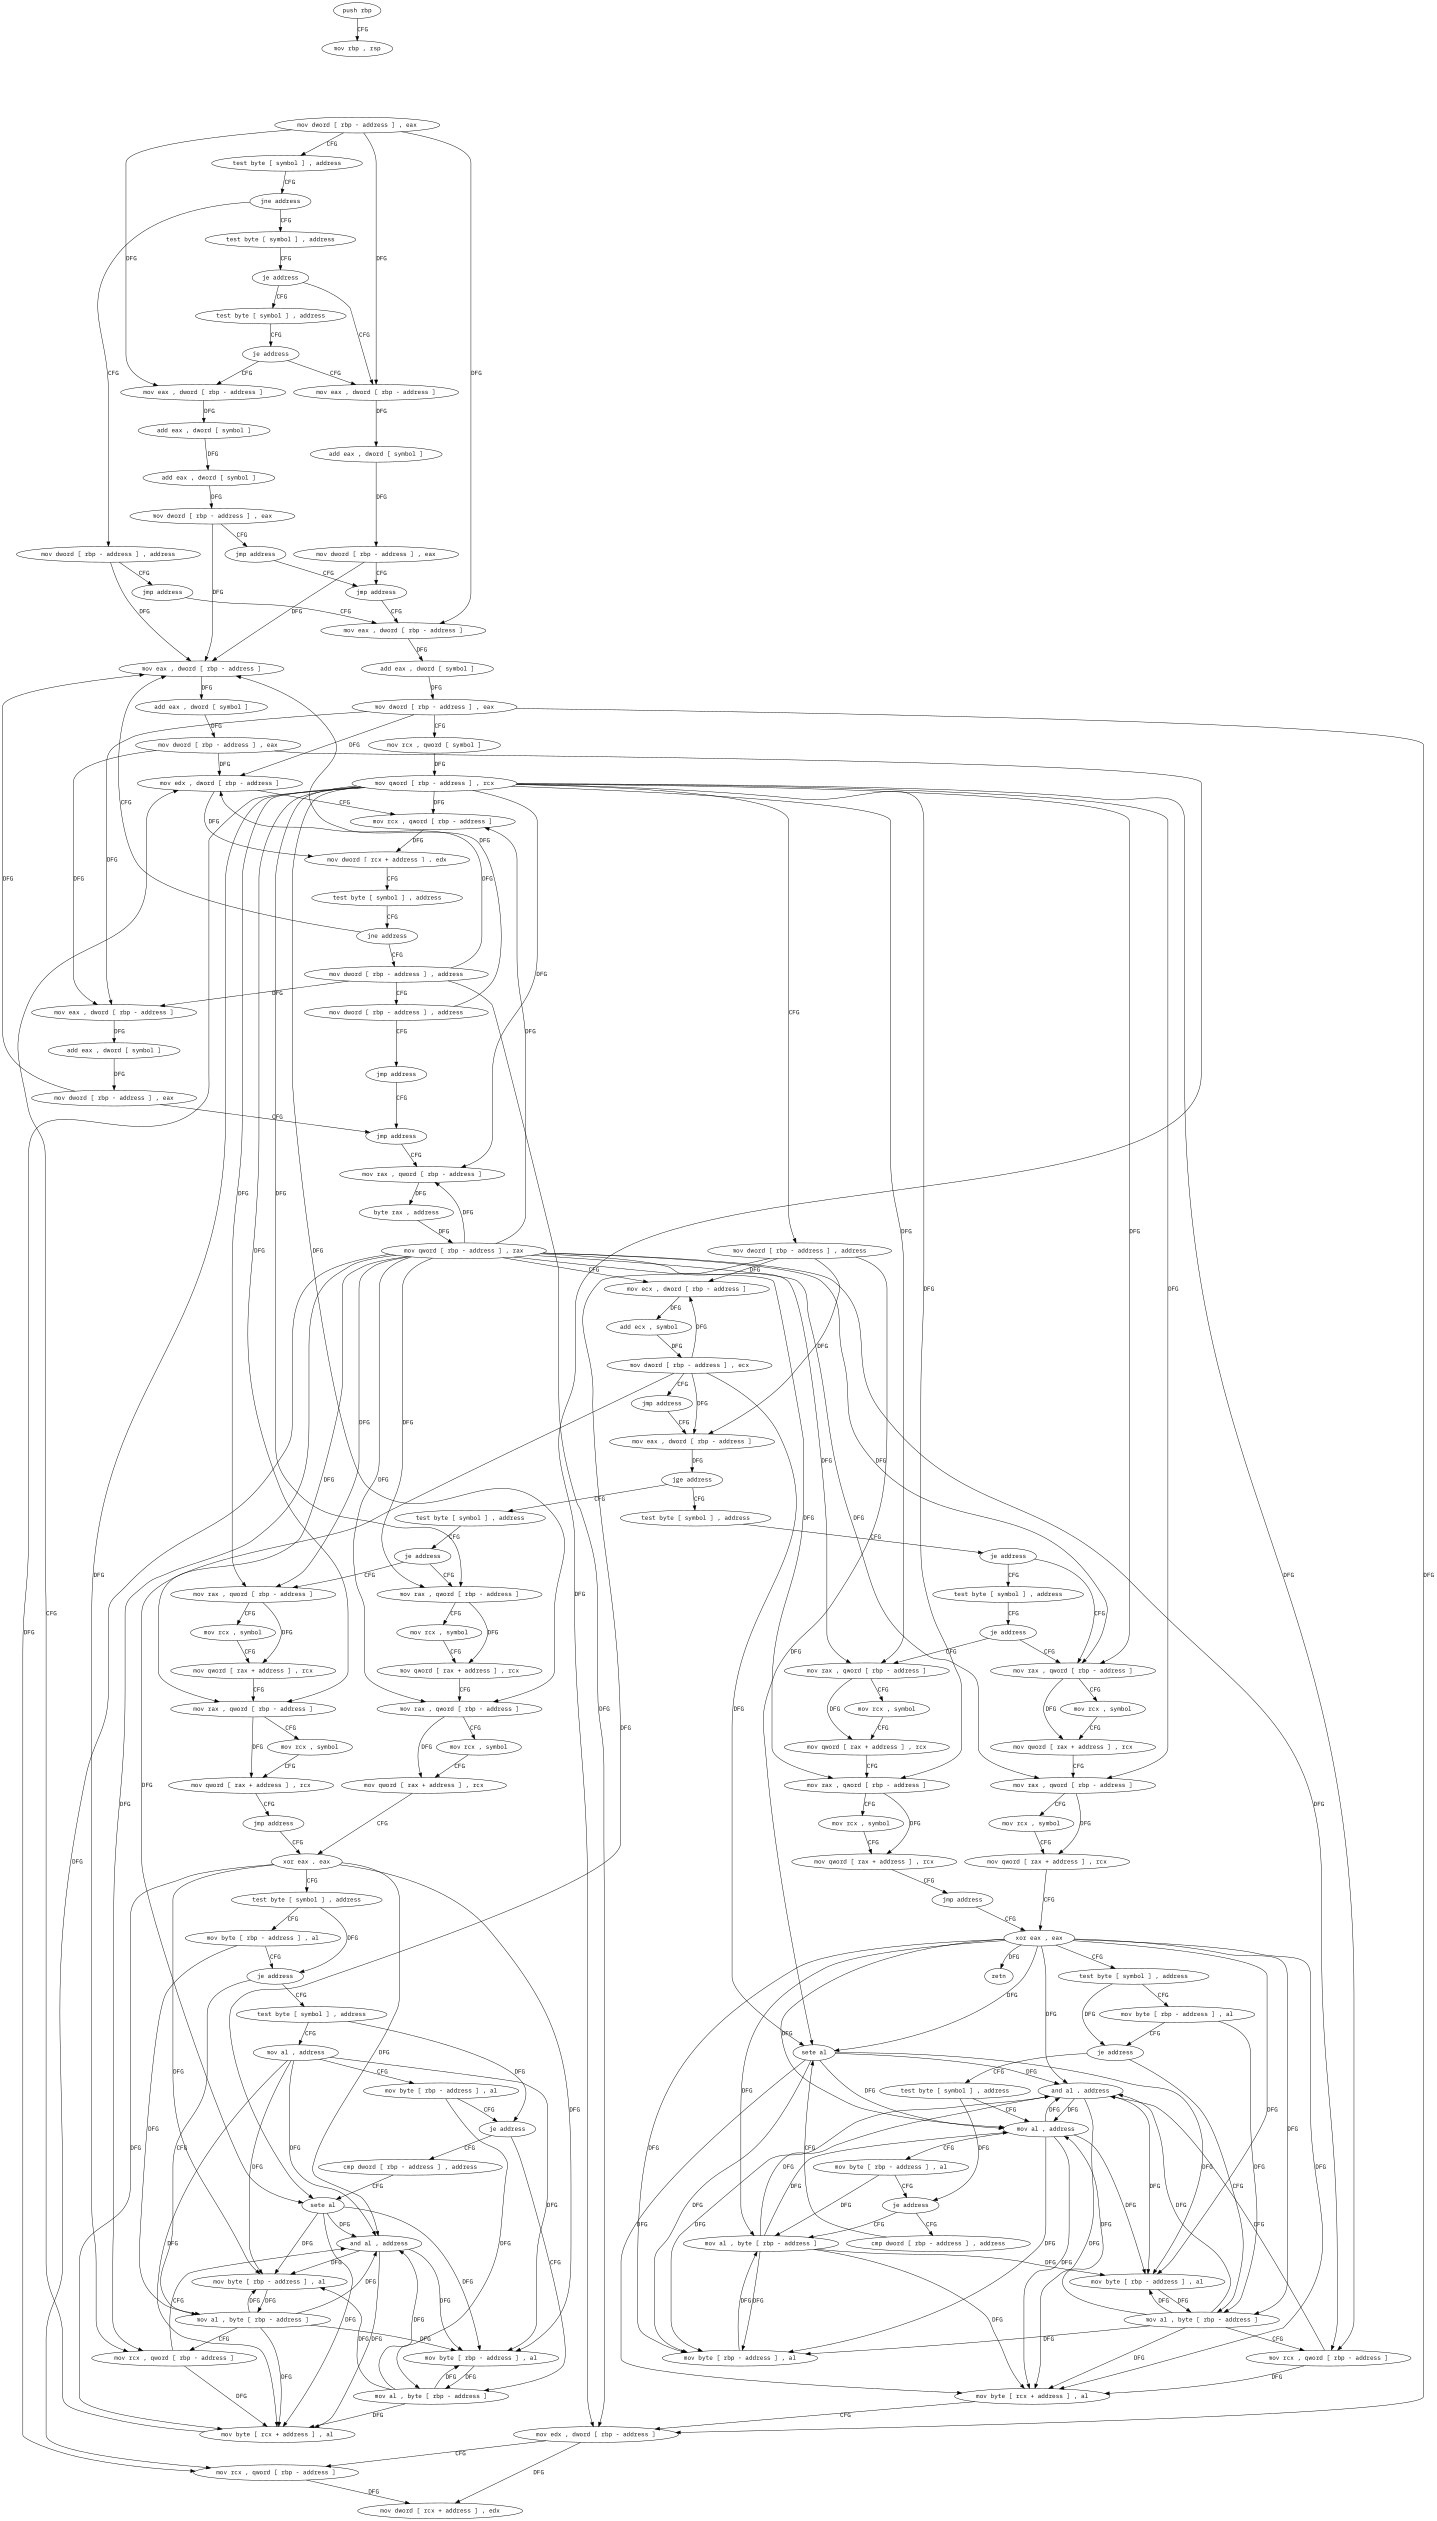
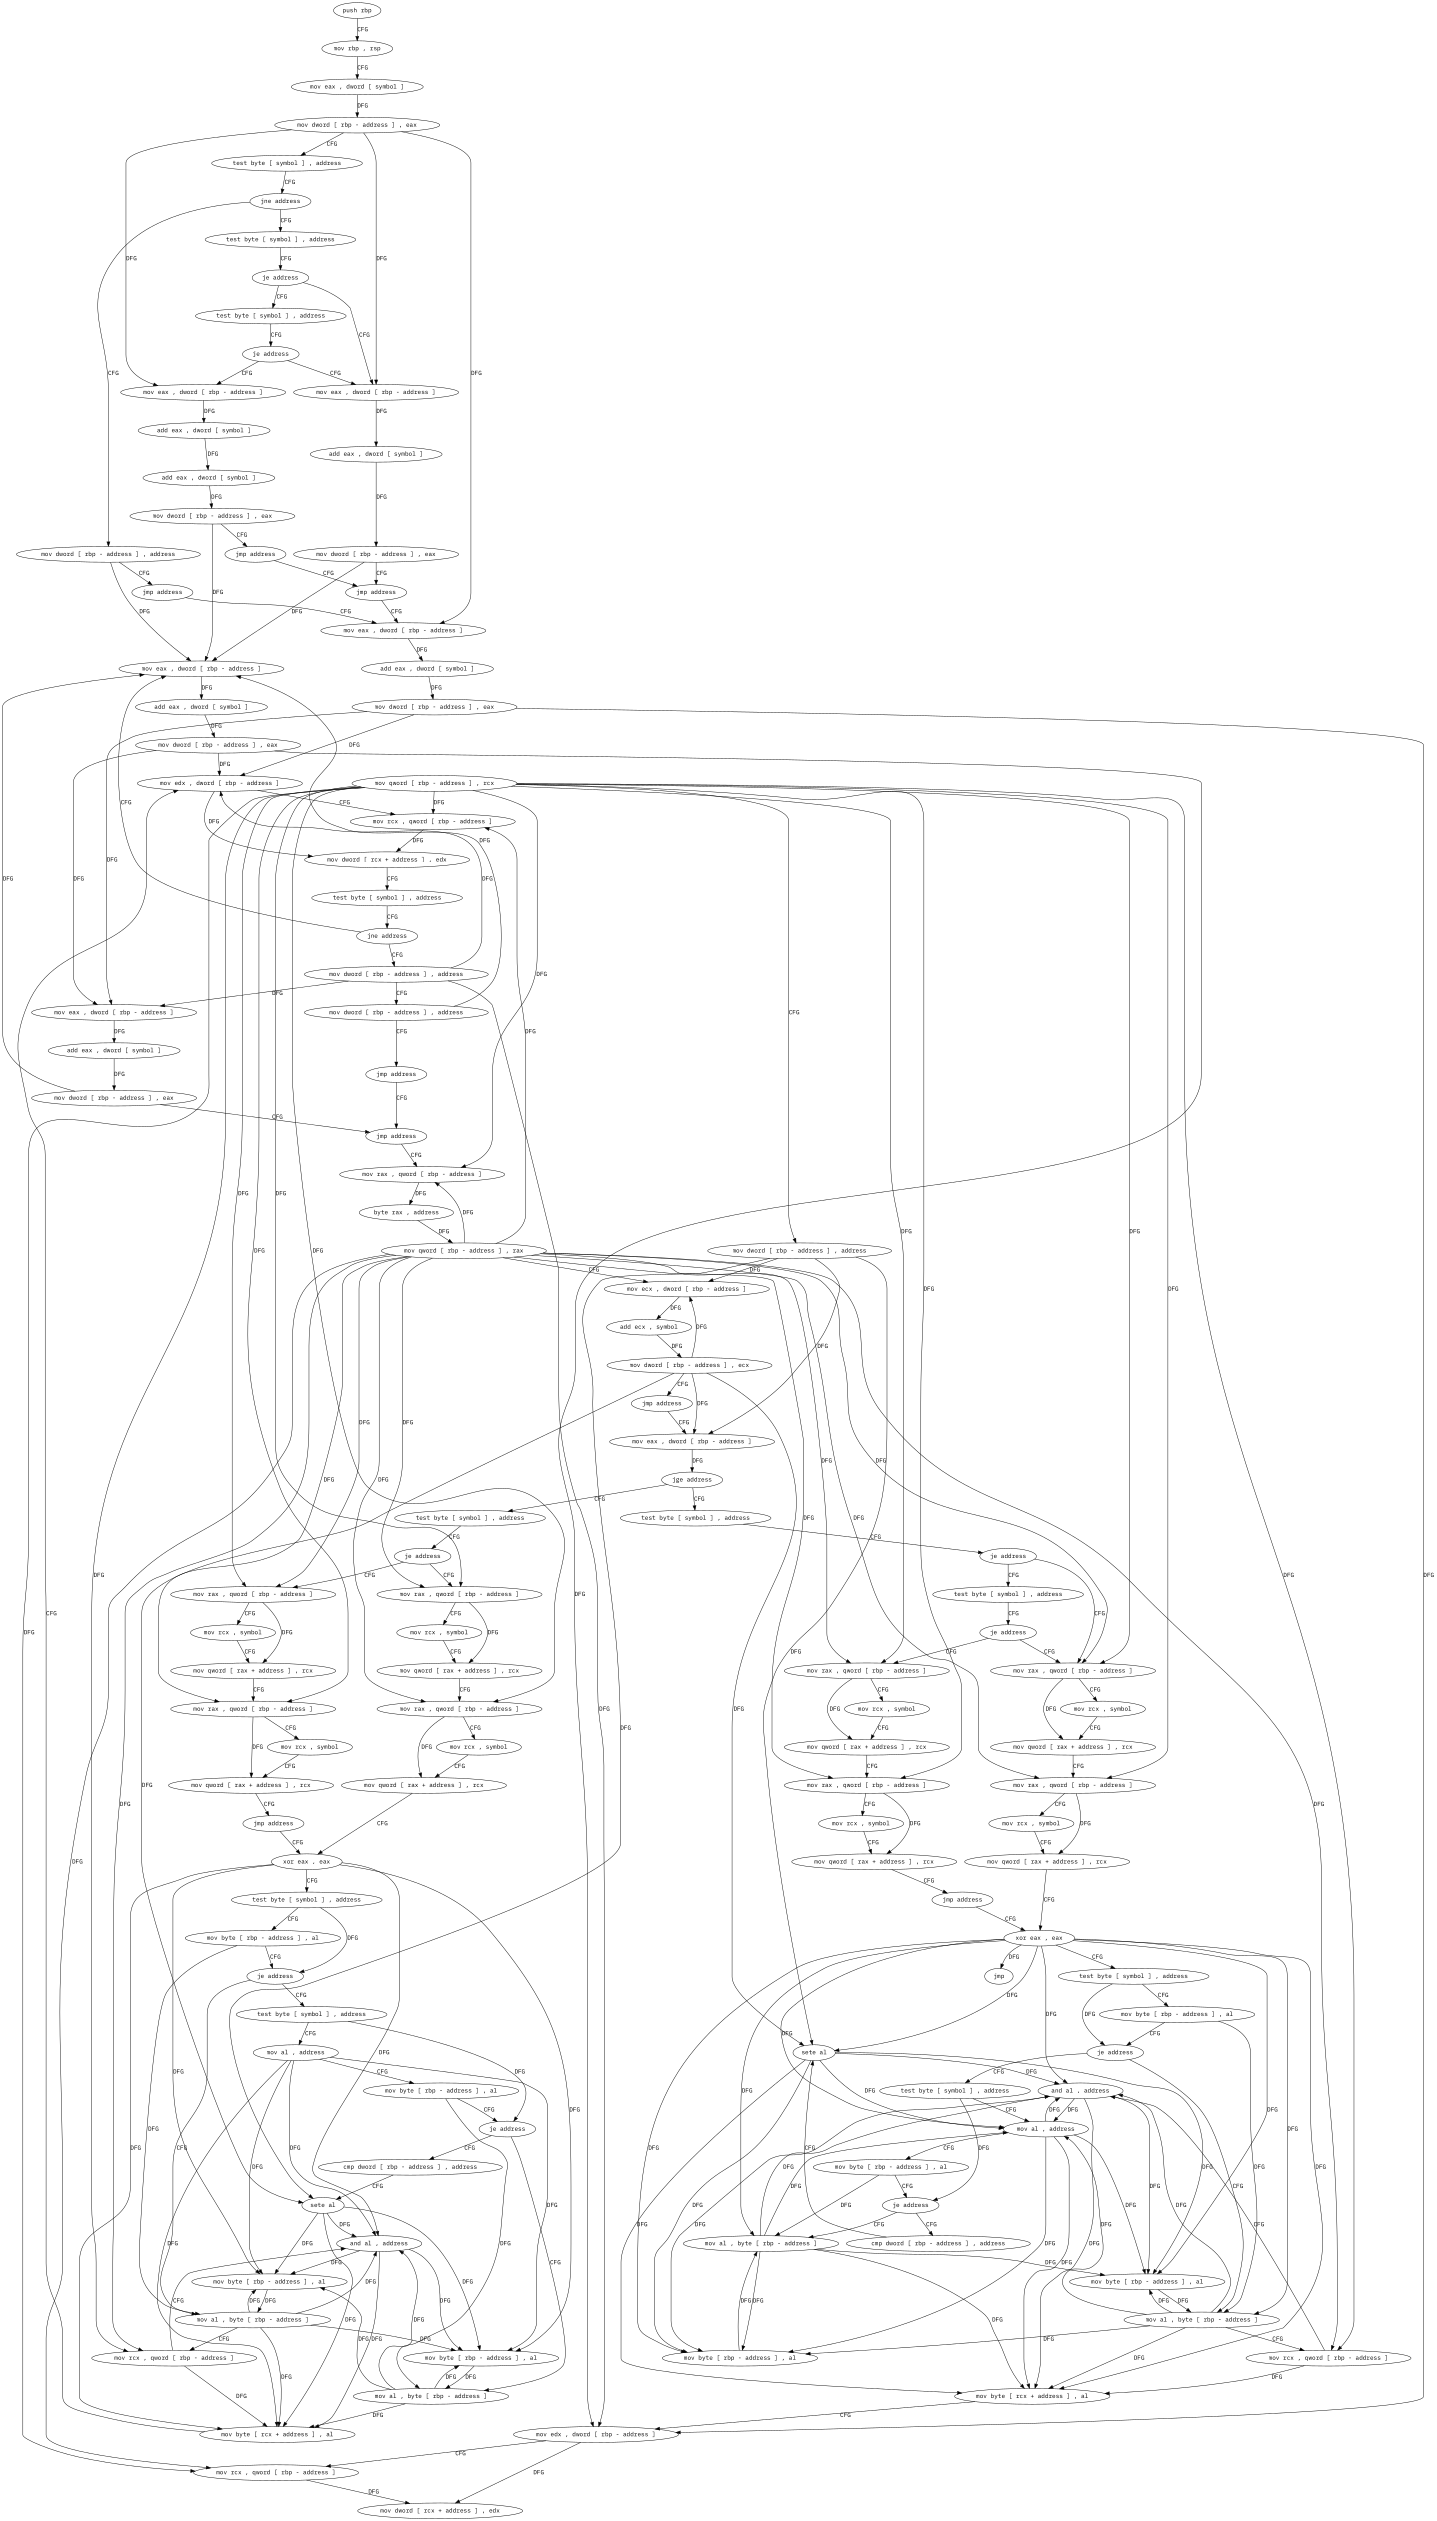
none -> (357, 87)
(434, 745) -> none
(999, 1976) -> (999, 1976)
